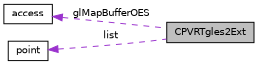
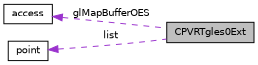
(210, 32) -> (210, 32)
